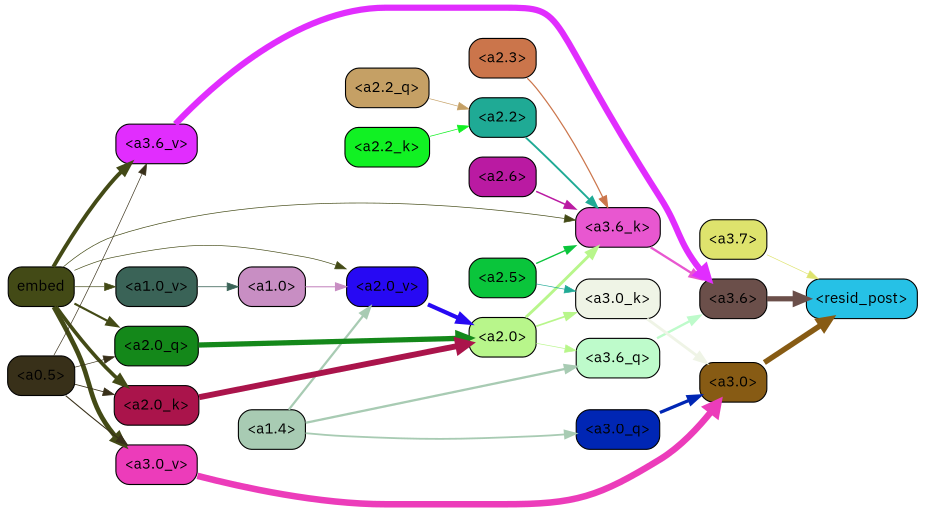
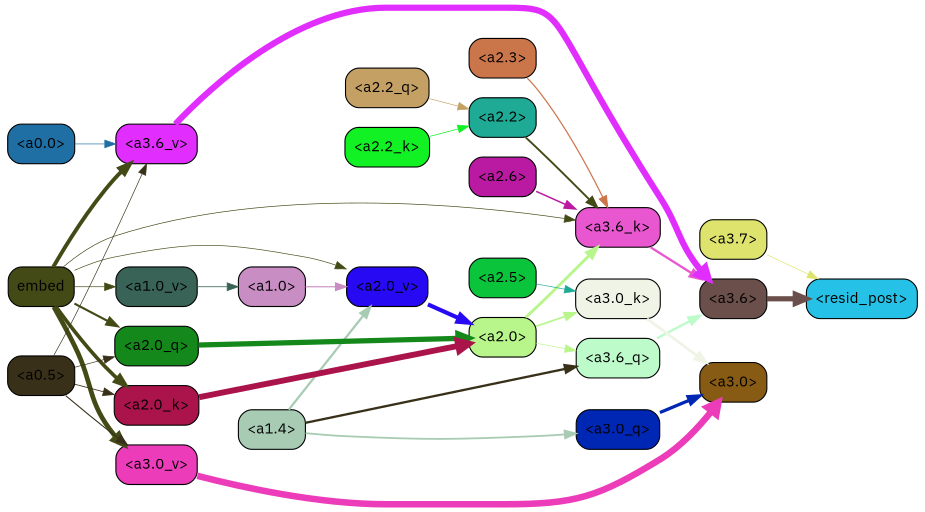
none -> (41, 144)
(558, 168) -> (558, 168)
(551, 257) -> none
(793, 344) -> none
(435, 396) -> (435, 396)
